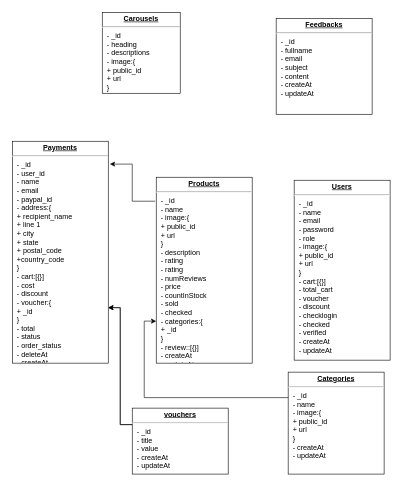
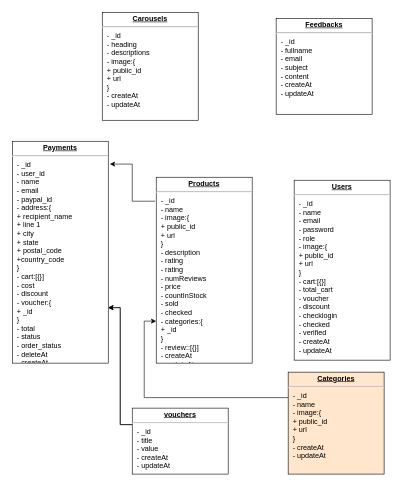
(141, 53) -> (150, 66)
(336, 423) -> (336, 423)
